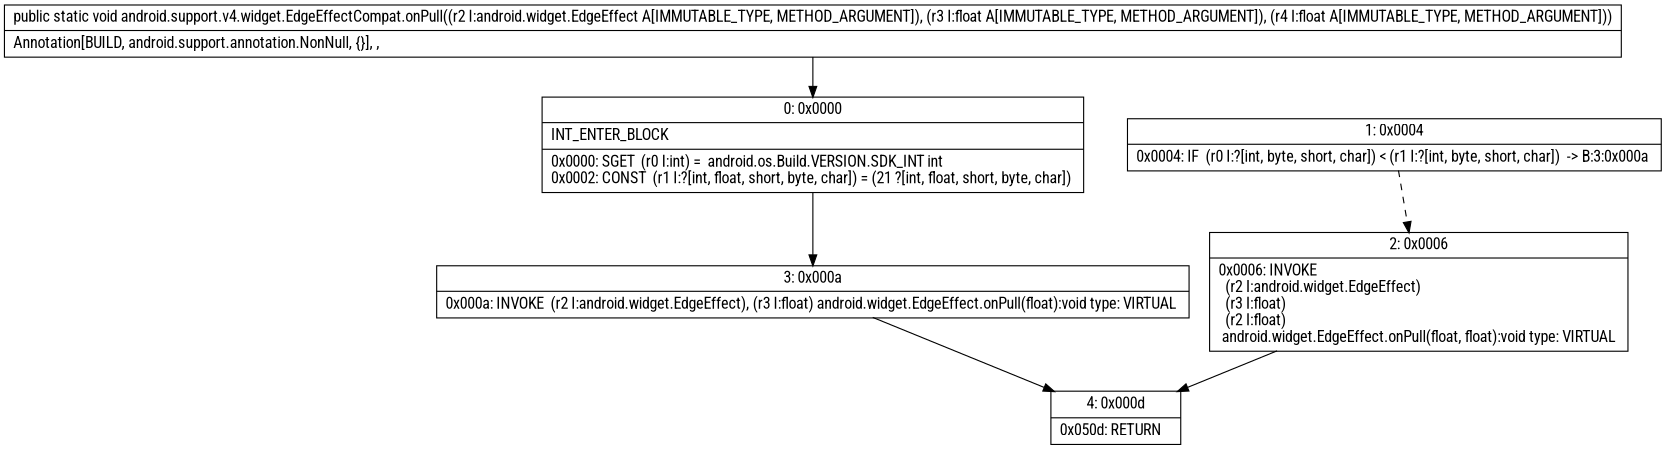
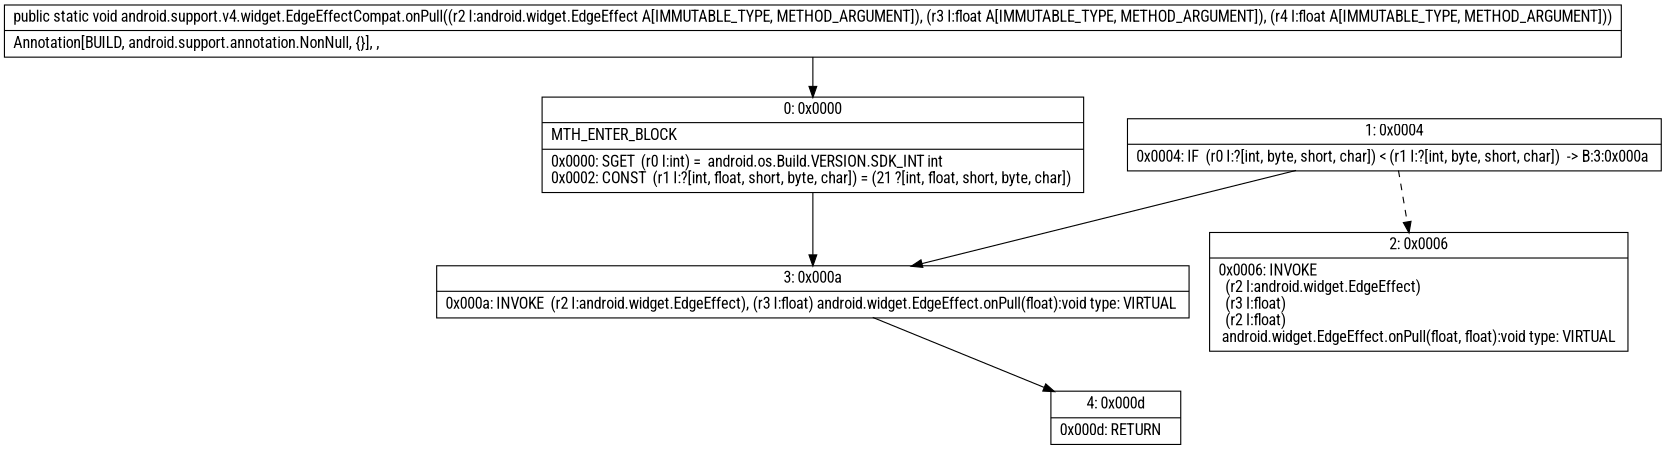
(610, 135) -> (614, 135)
none -> (1109, 217)
(1232, 369) -> none
(1116, 431) -> (1116, 431)
